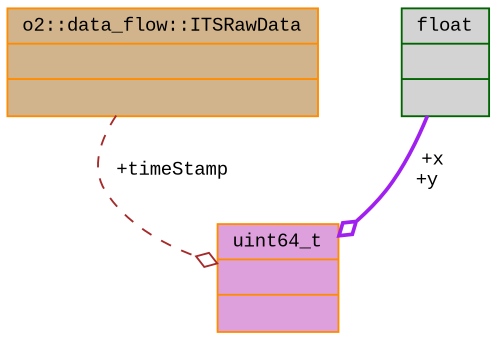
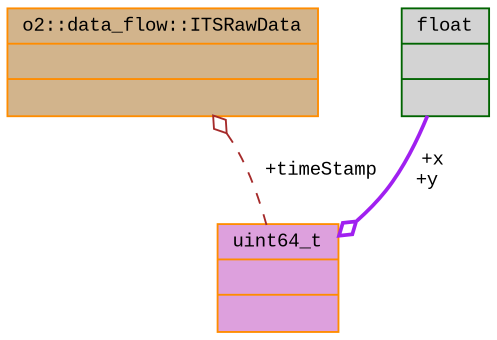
(115, 204) -> (250, 177)
